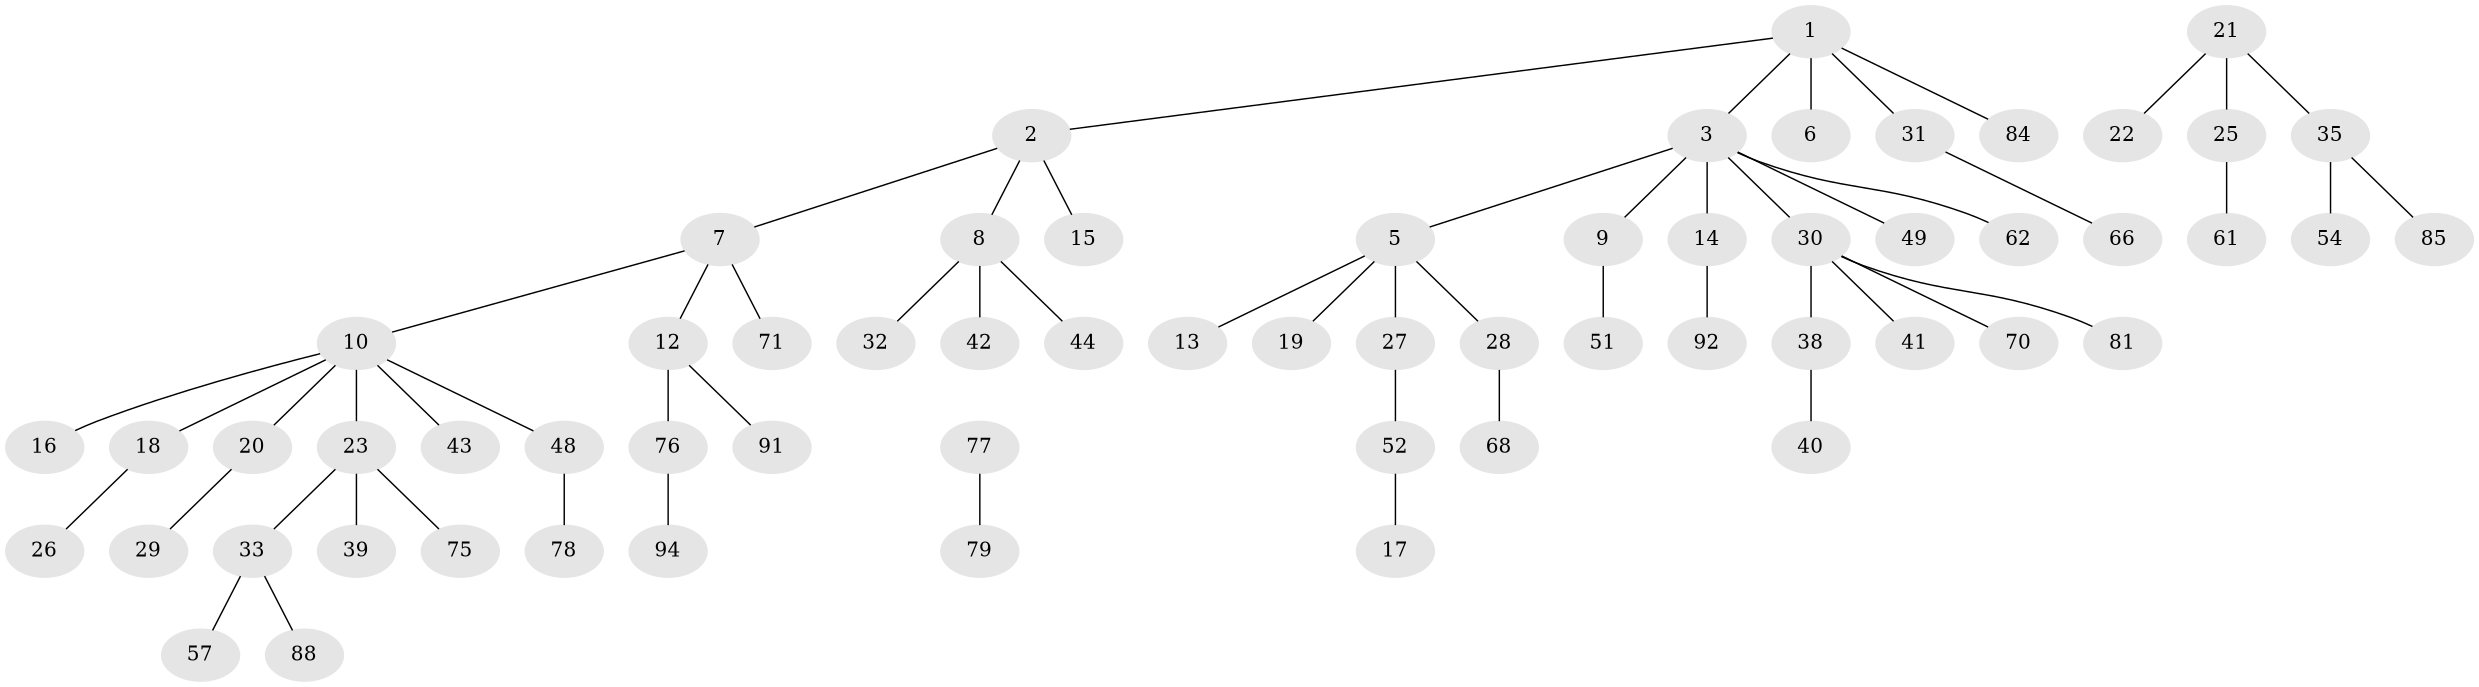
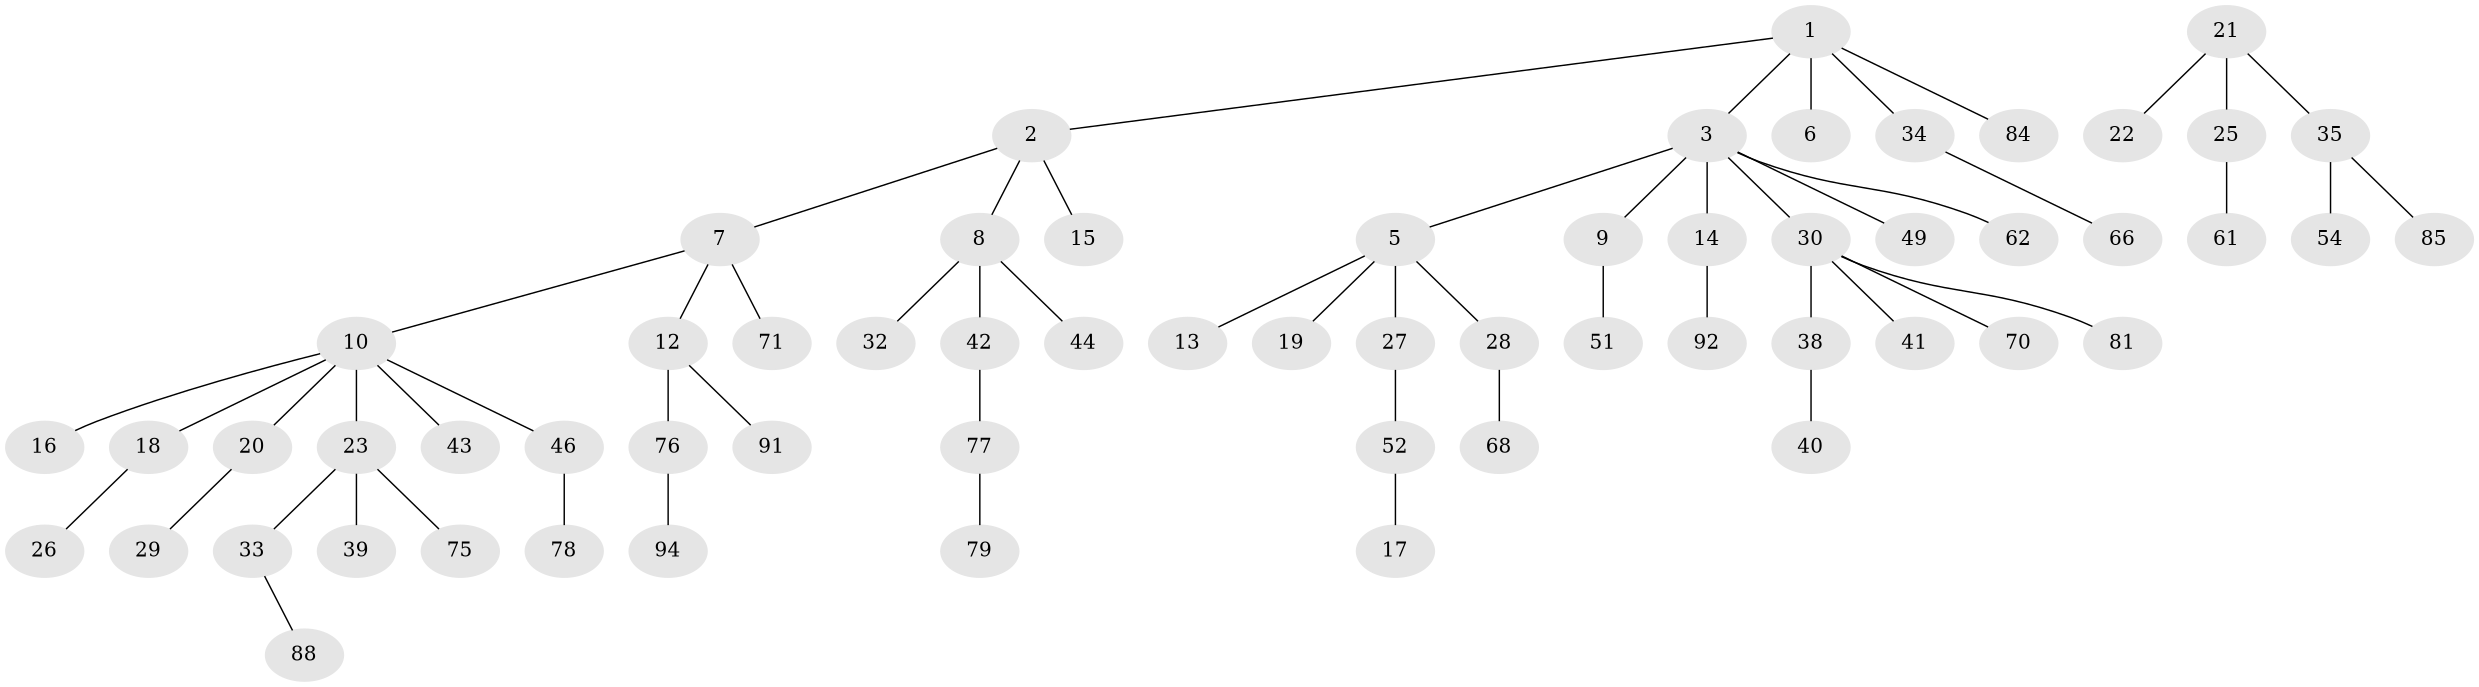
(1915, 136) -> (1915, 136)
none -> (980, 396)
(564, 447) -> (564, 447)
(201, 655) -> none
